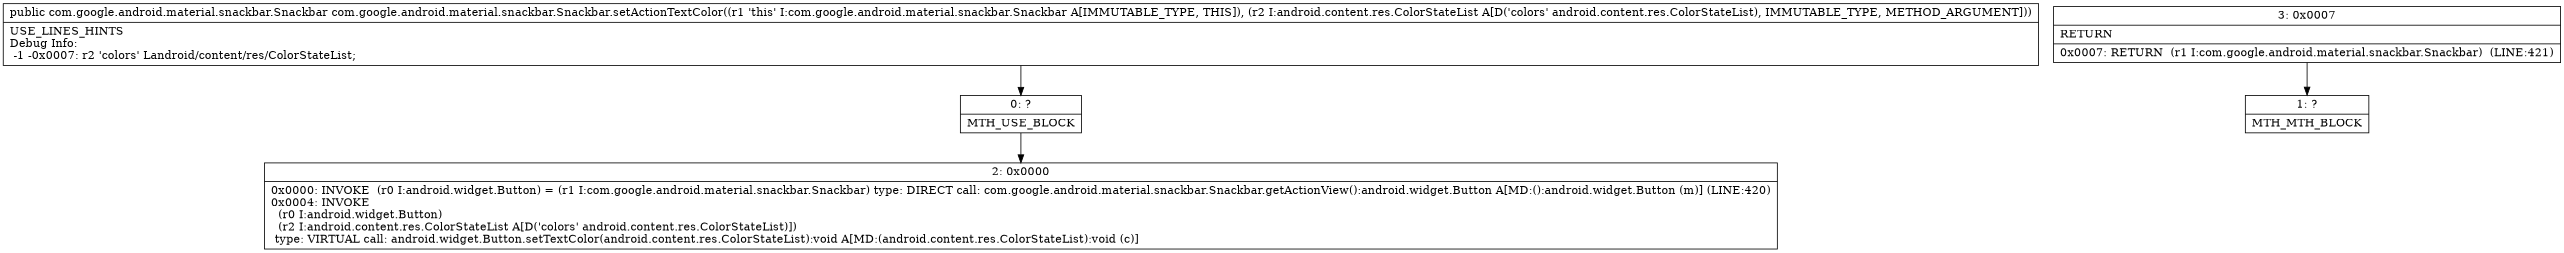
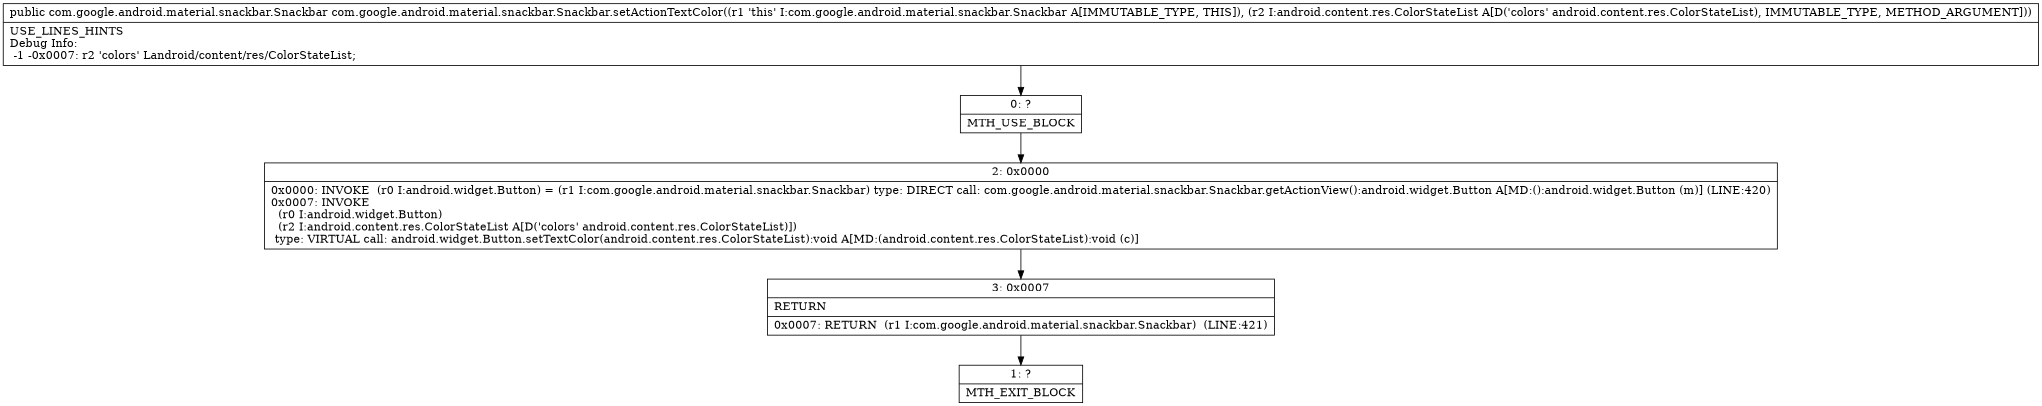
(2307, 123) -> (1021, 393)
(324, 203) -> (324, 203)
none -> (1021, 260)
